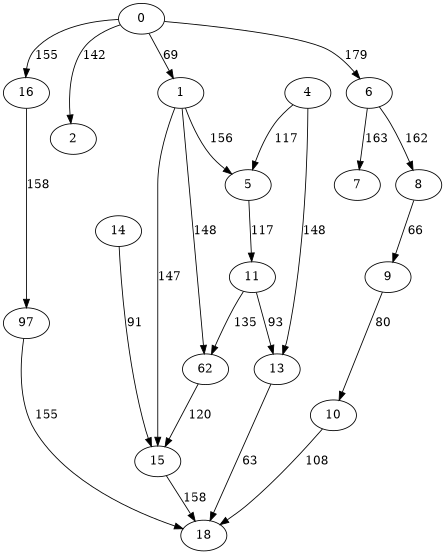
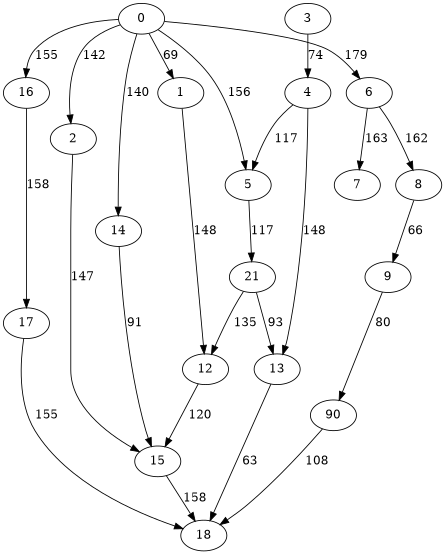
none -> (308, 19)
none -> (121, 120)
(201, 141) -> (216, 85)
(158, 271) -> (71, 314)
(252, 277) -> (252, 277)
(26, 323) -> (26, 323)
(206, 369) -> (206, 369)
(333, 415) -> (333, 415)
